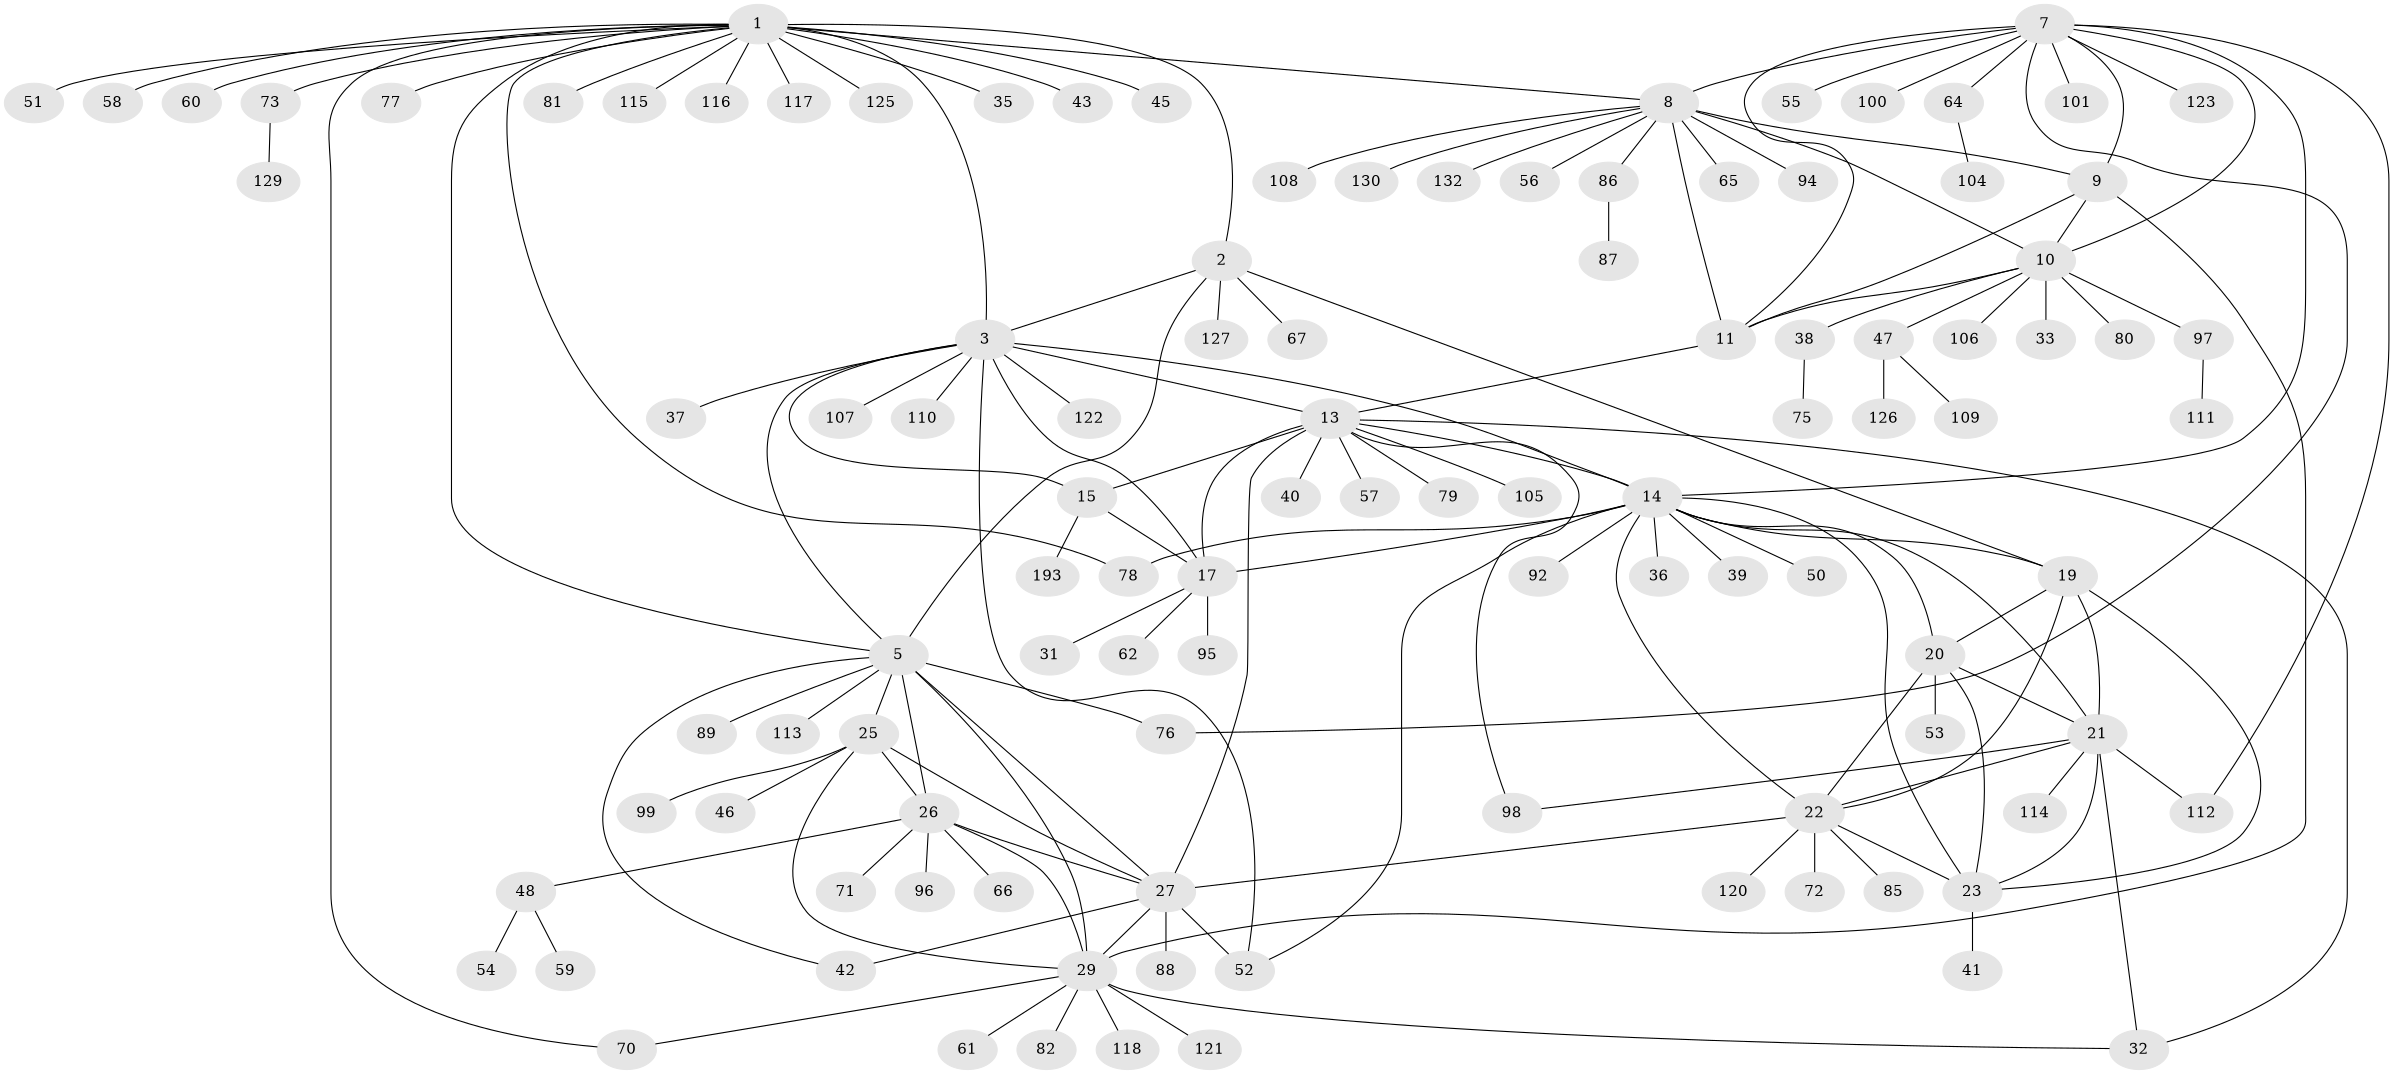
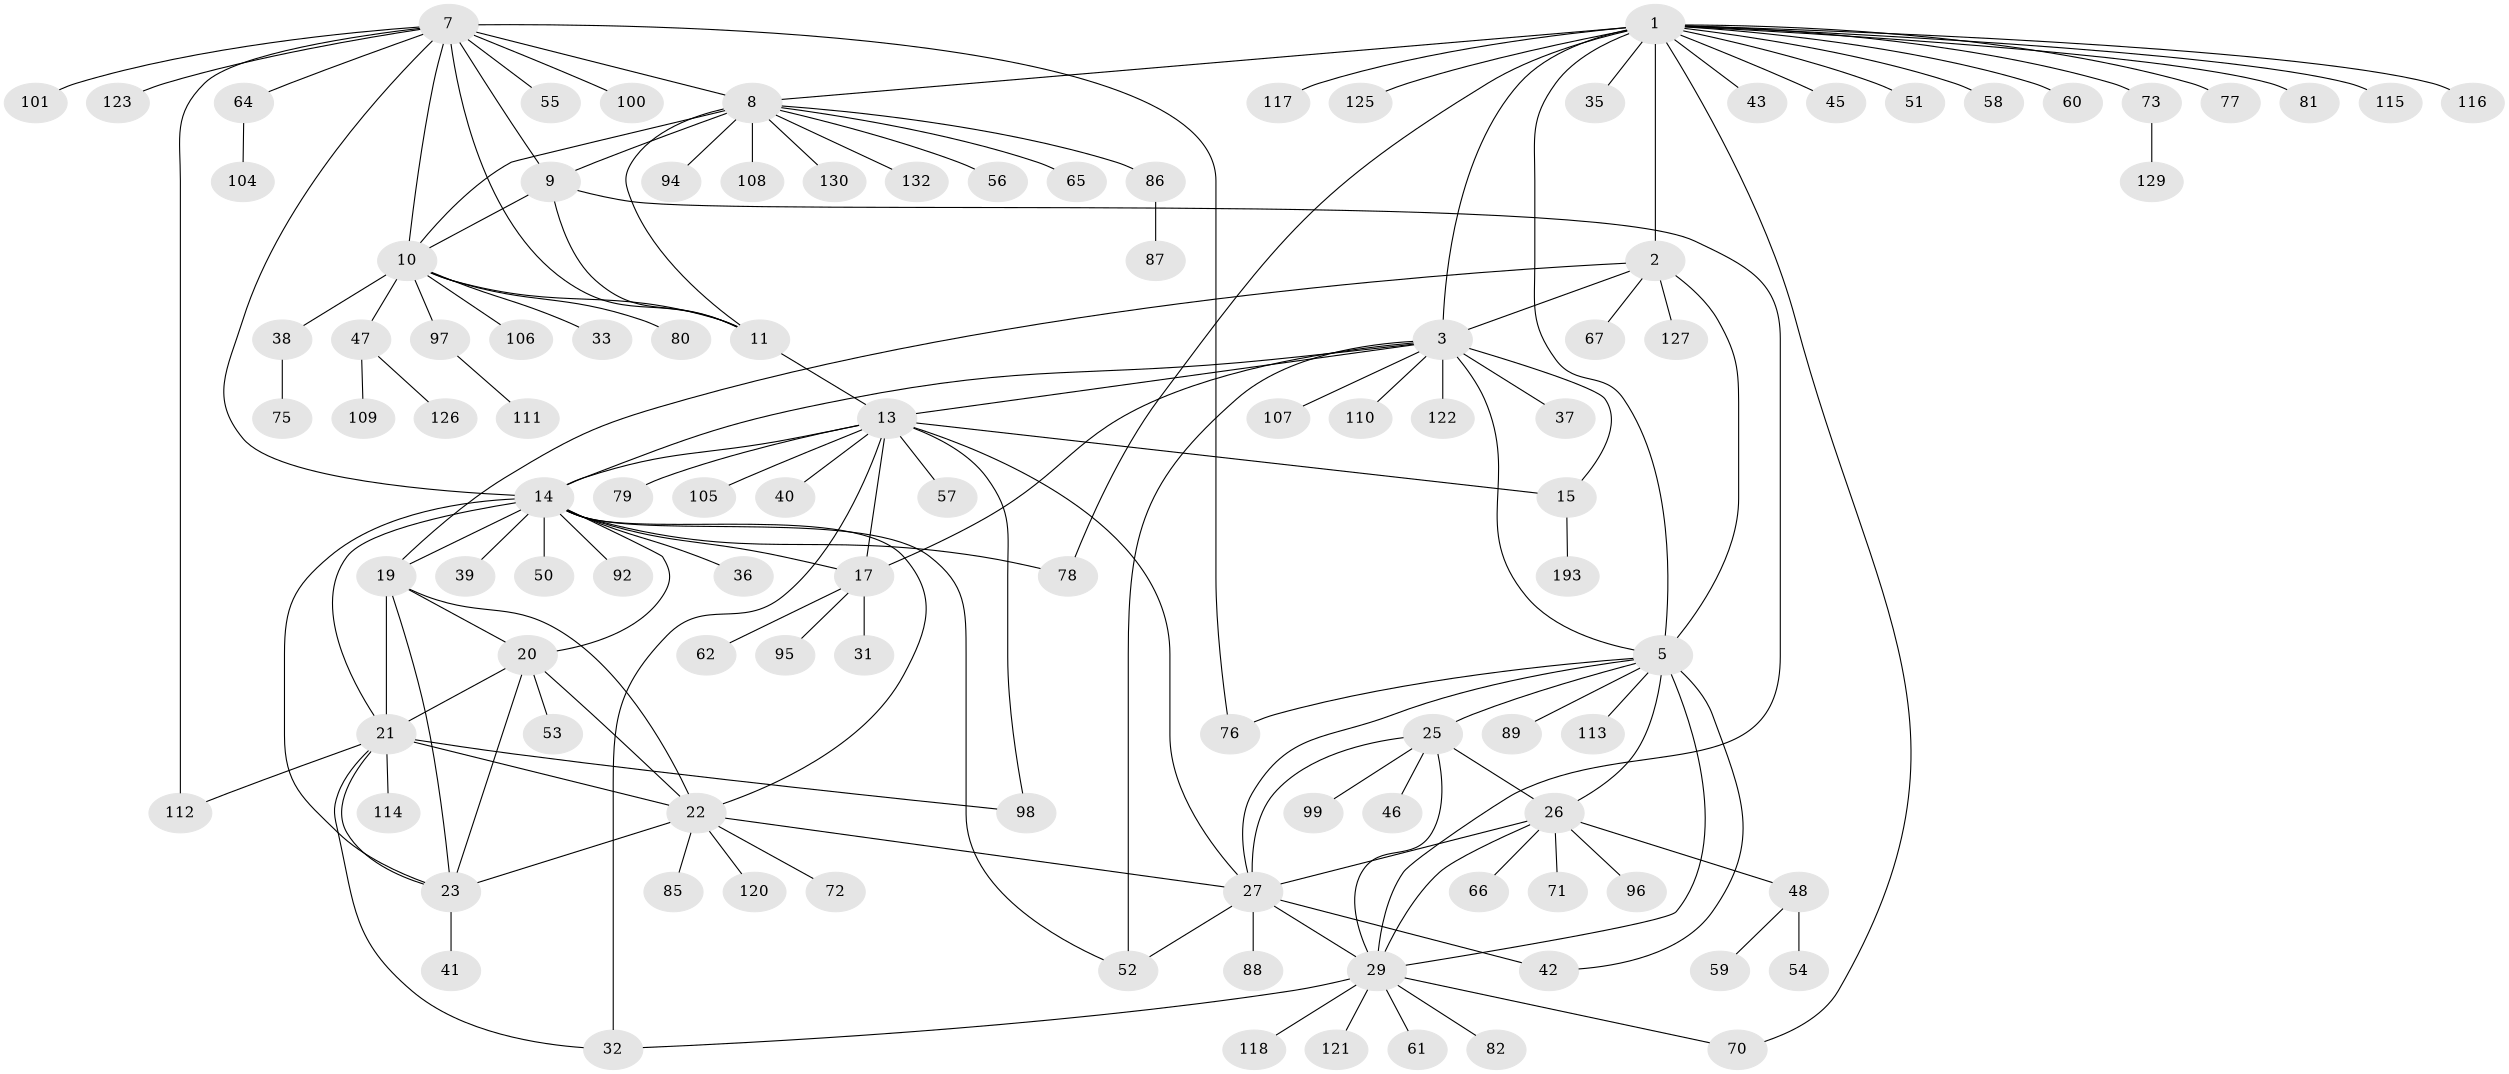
(1148, 537) -> none
